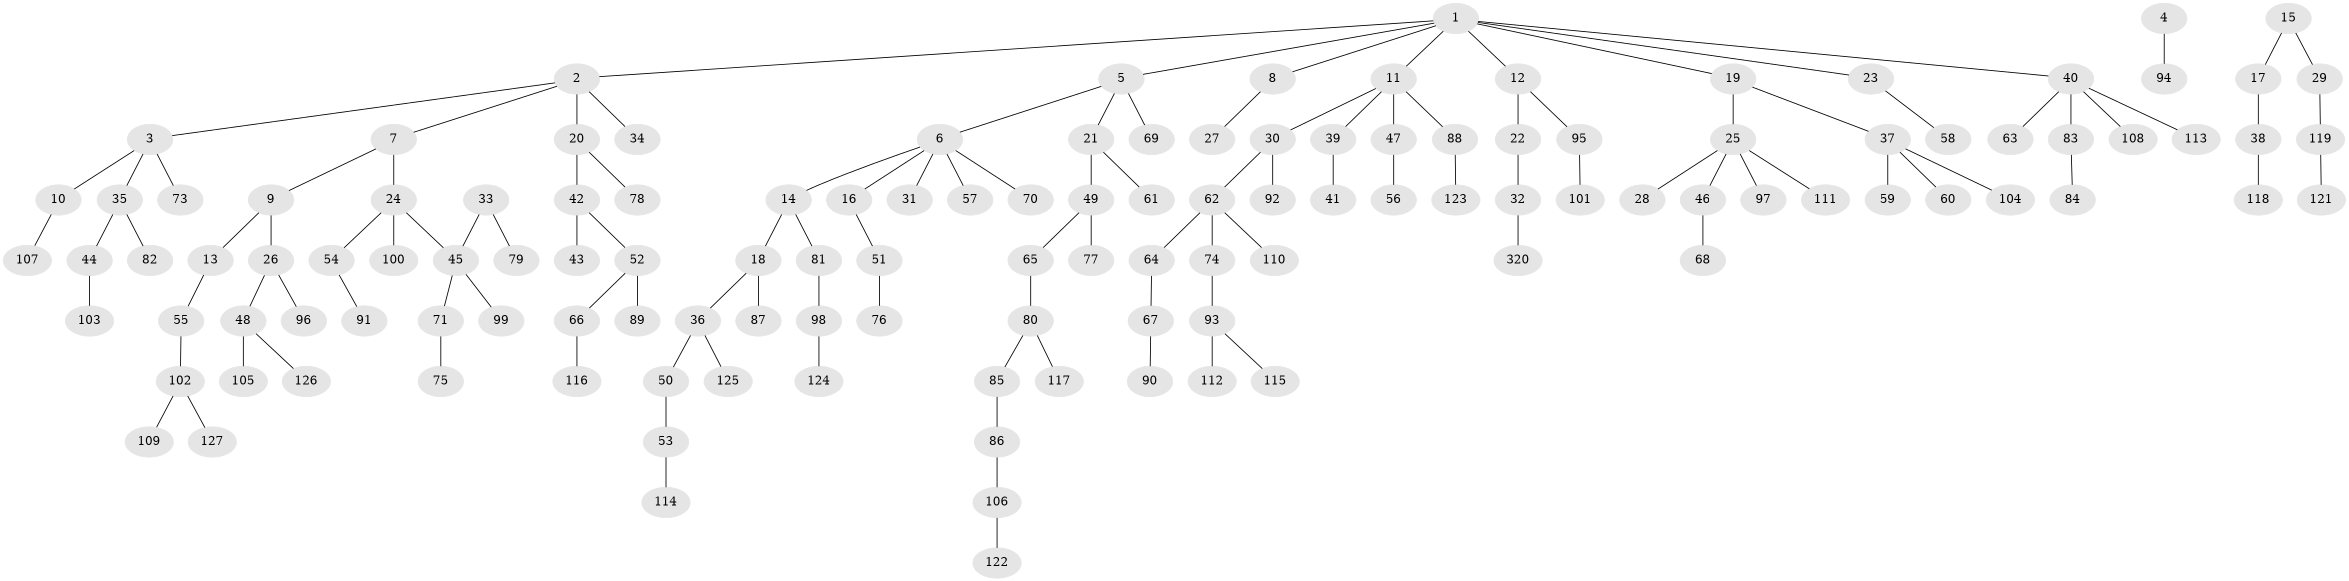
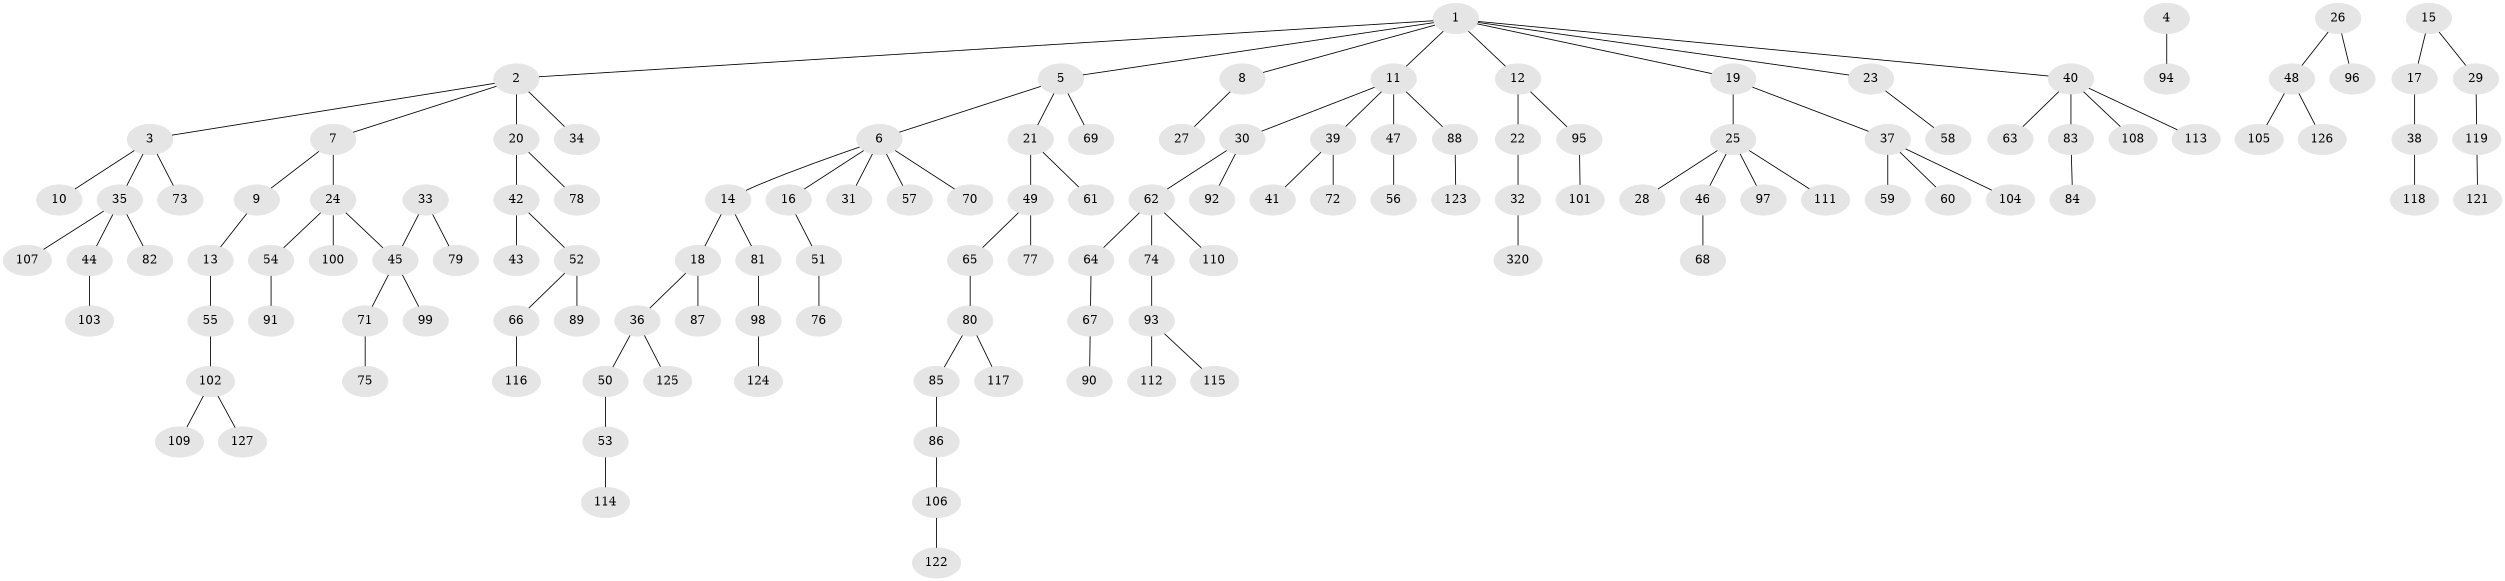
none -> (1333, 200)
(43, 230) -> (74, 230)
(271, 230) -> none
